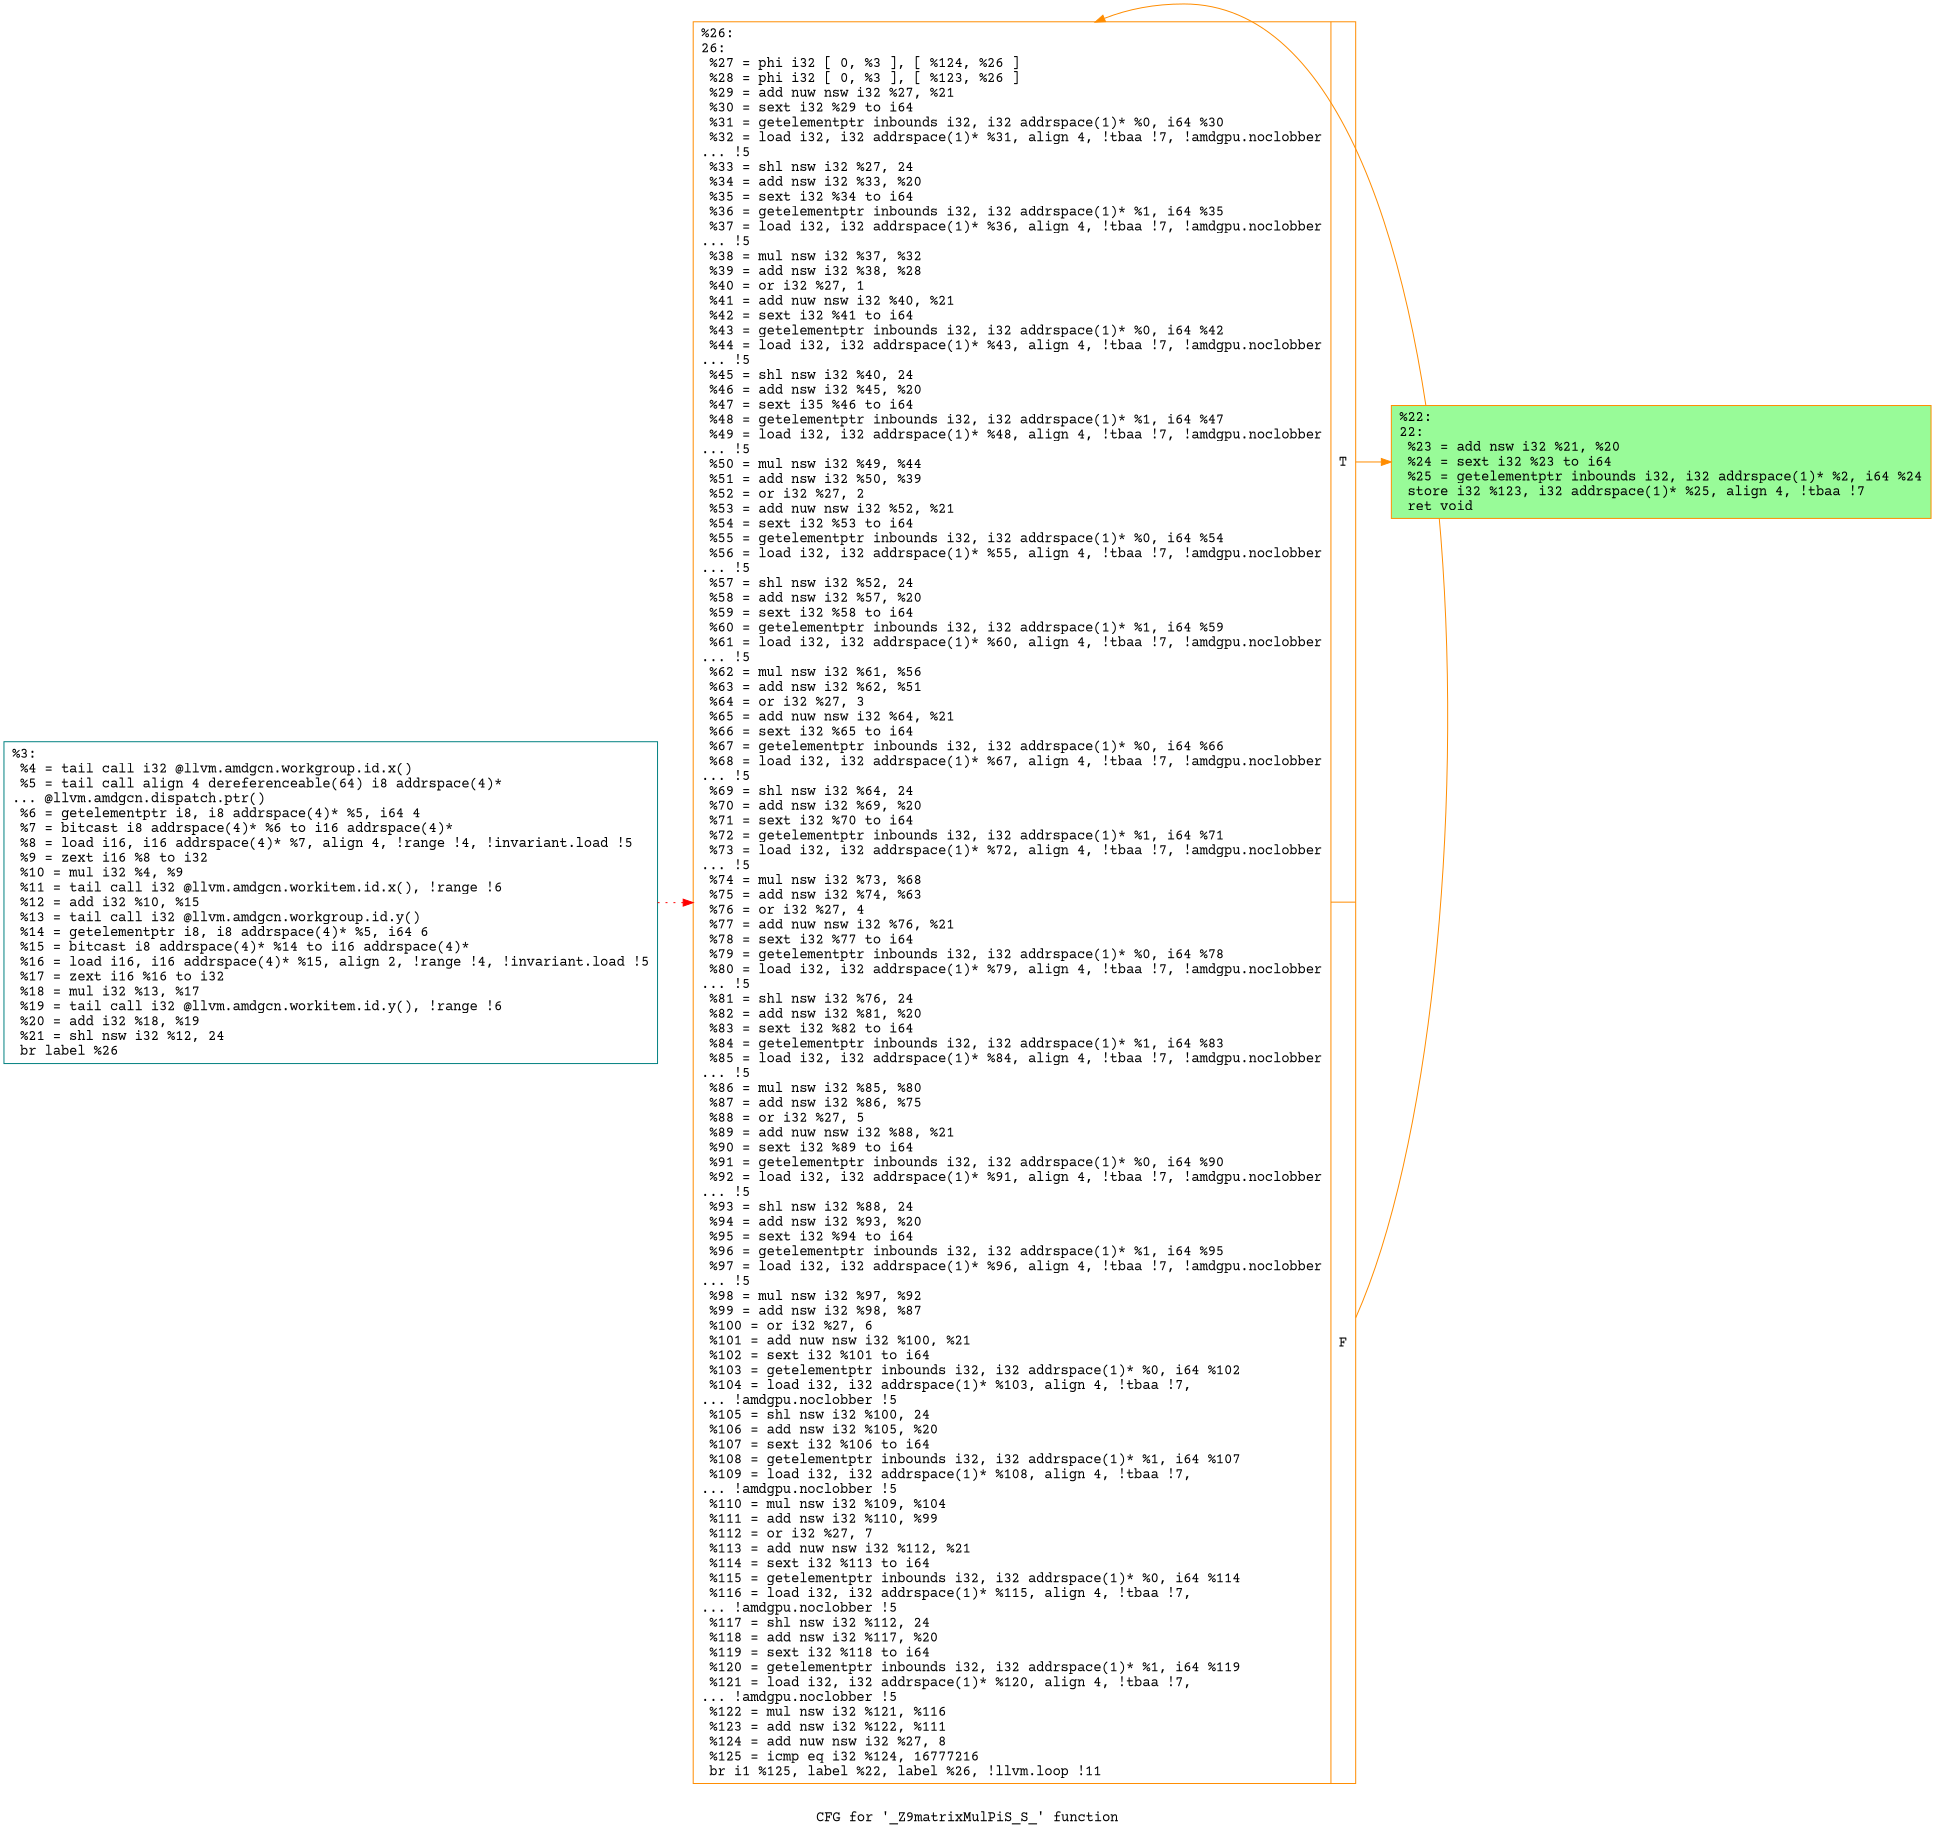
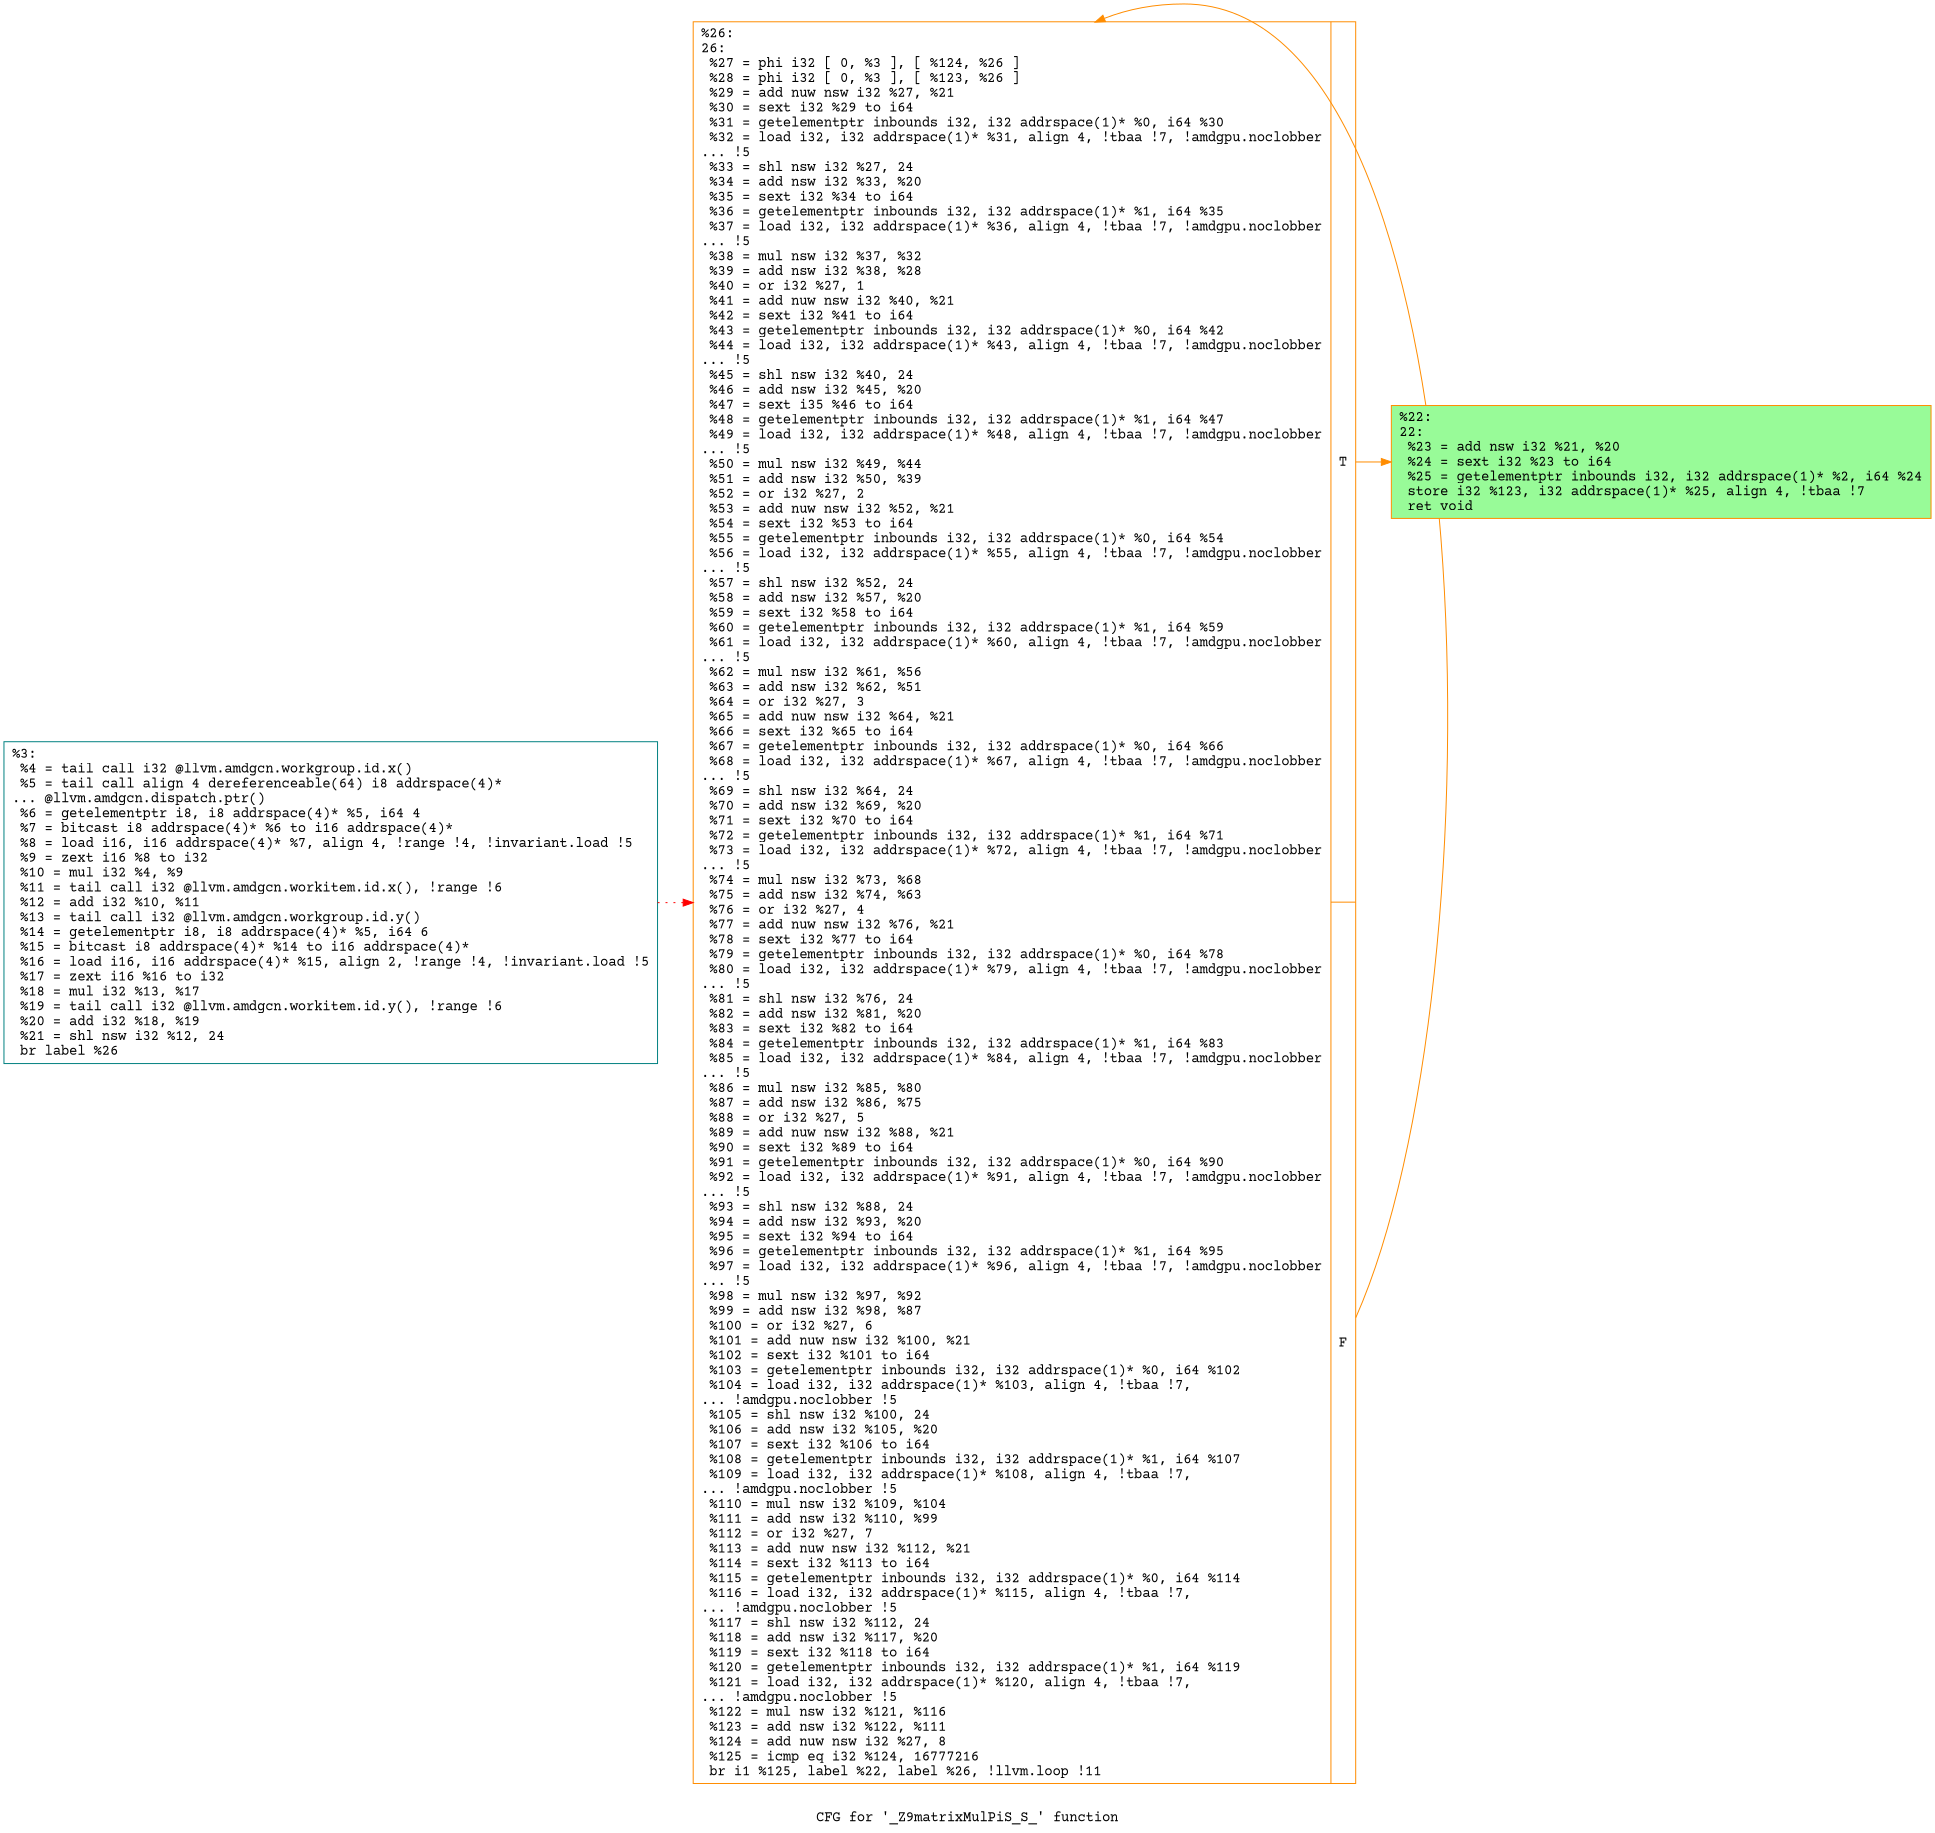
(106, 902) -> (106, 902)
